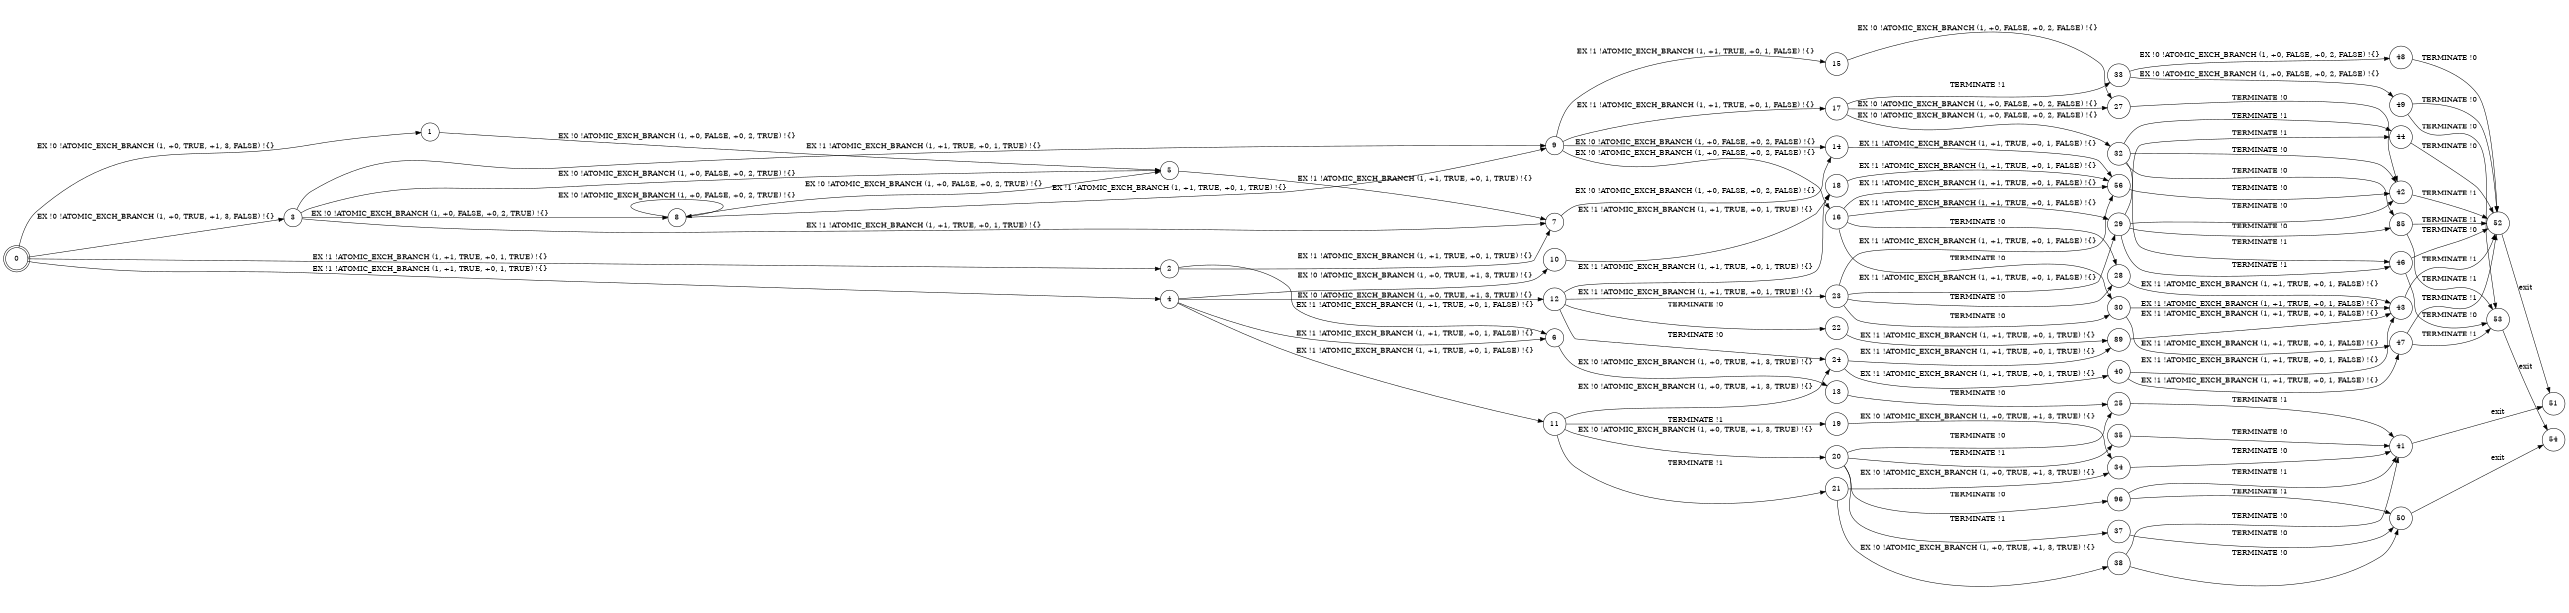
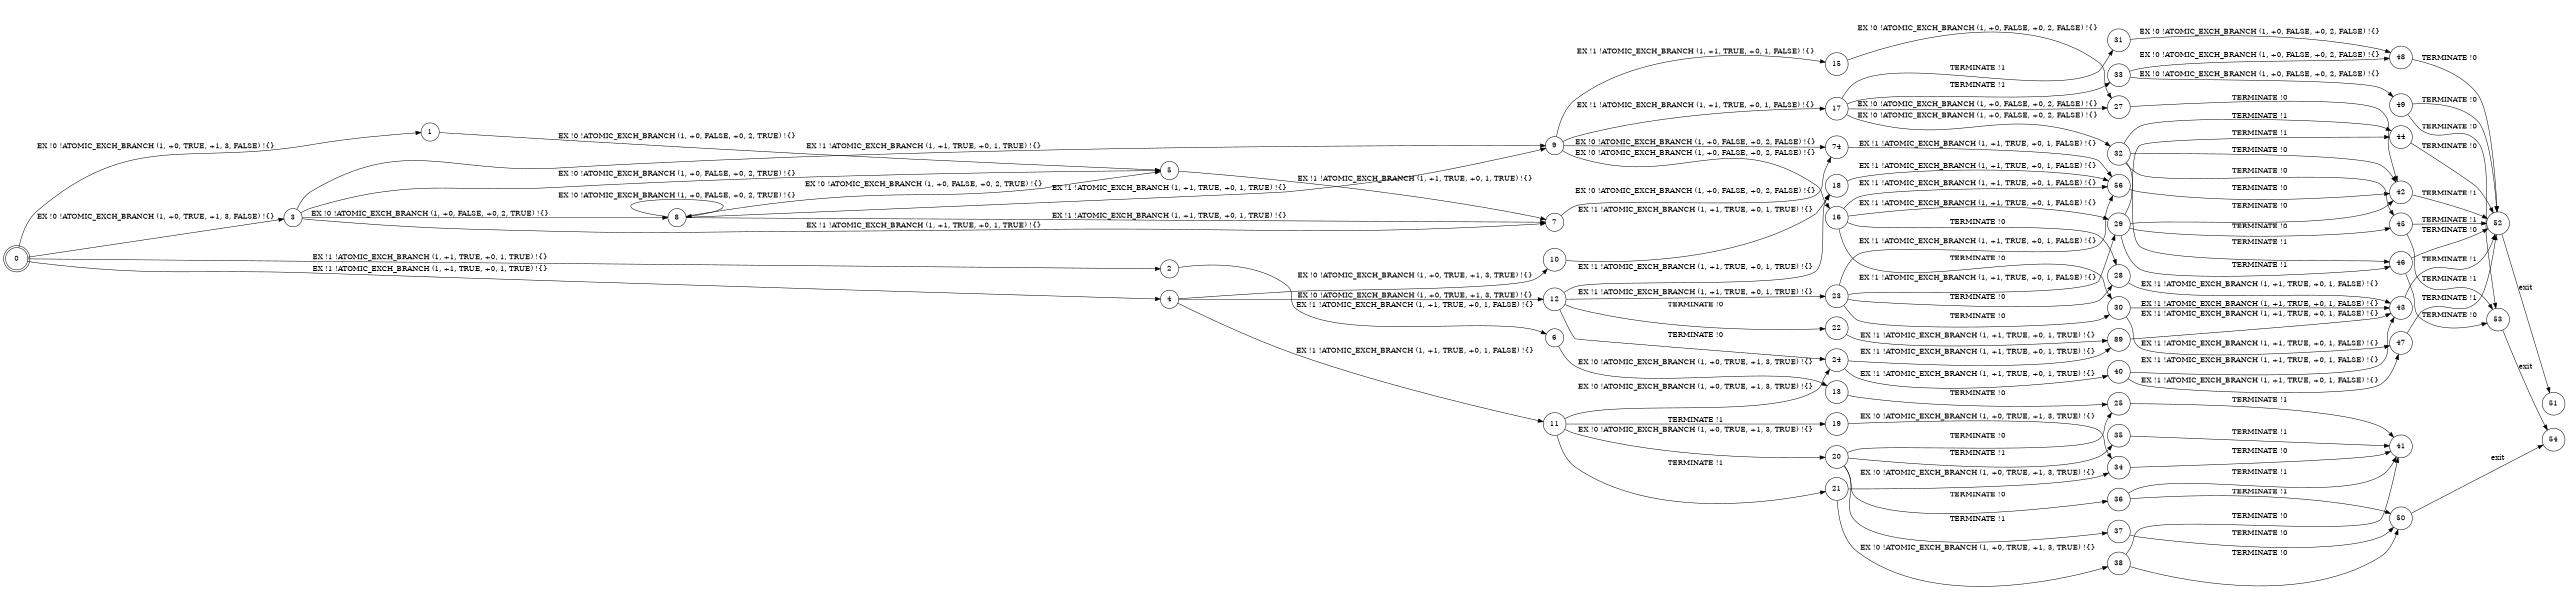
none -> (2119, 40)
(1837, 147) -> (1837, 147)
(2401, 224) -> (2401, 224)
(1371, 268) -> (1113, 220)
(1357, 343) -> none
(2451, 345) -> none
(2475, 426) -> none
(2260, 432) -> (2260, 432)
(2119, 500) -> (2119, 500)
